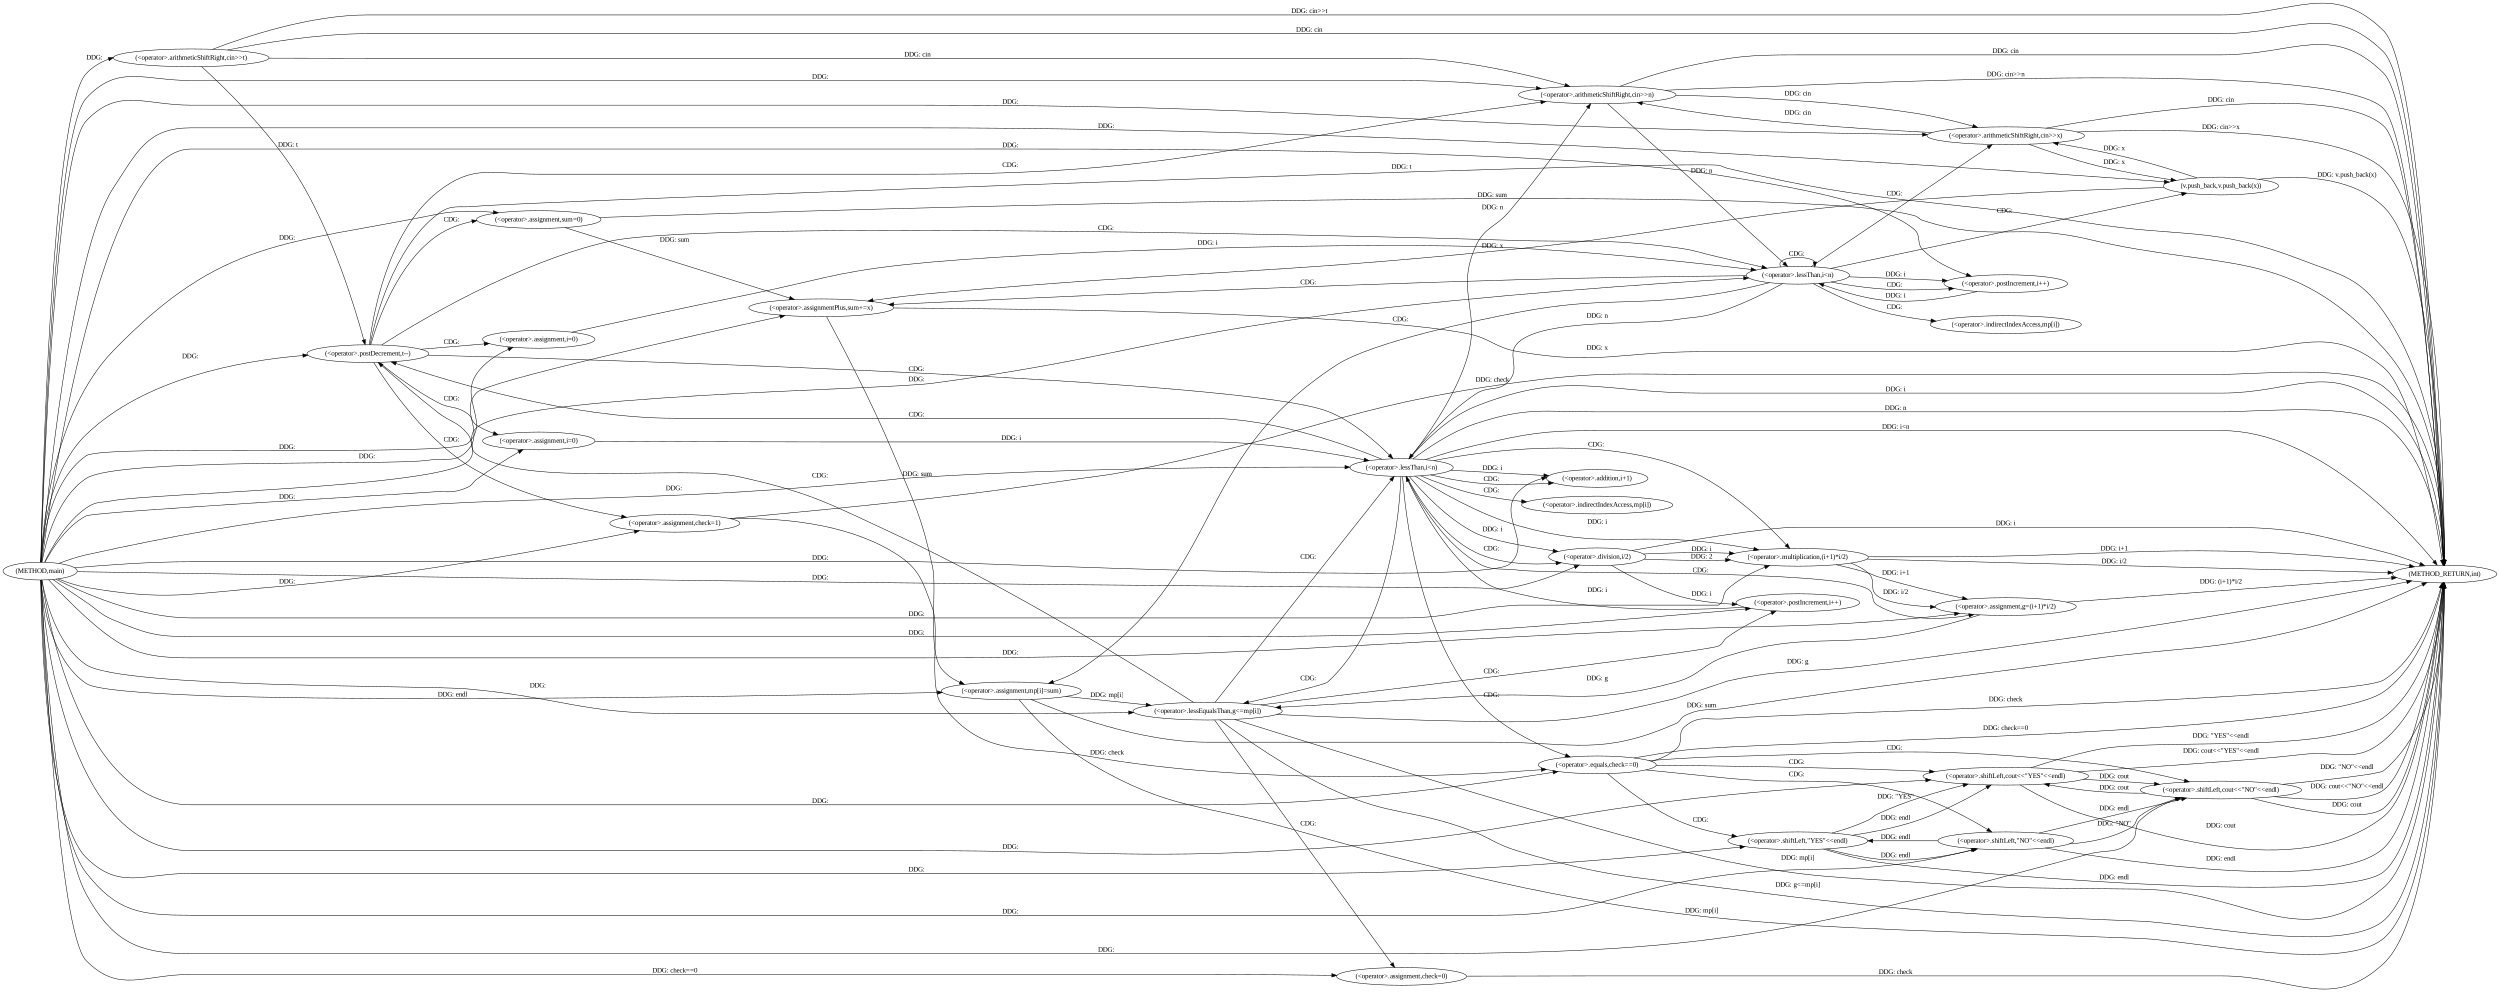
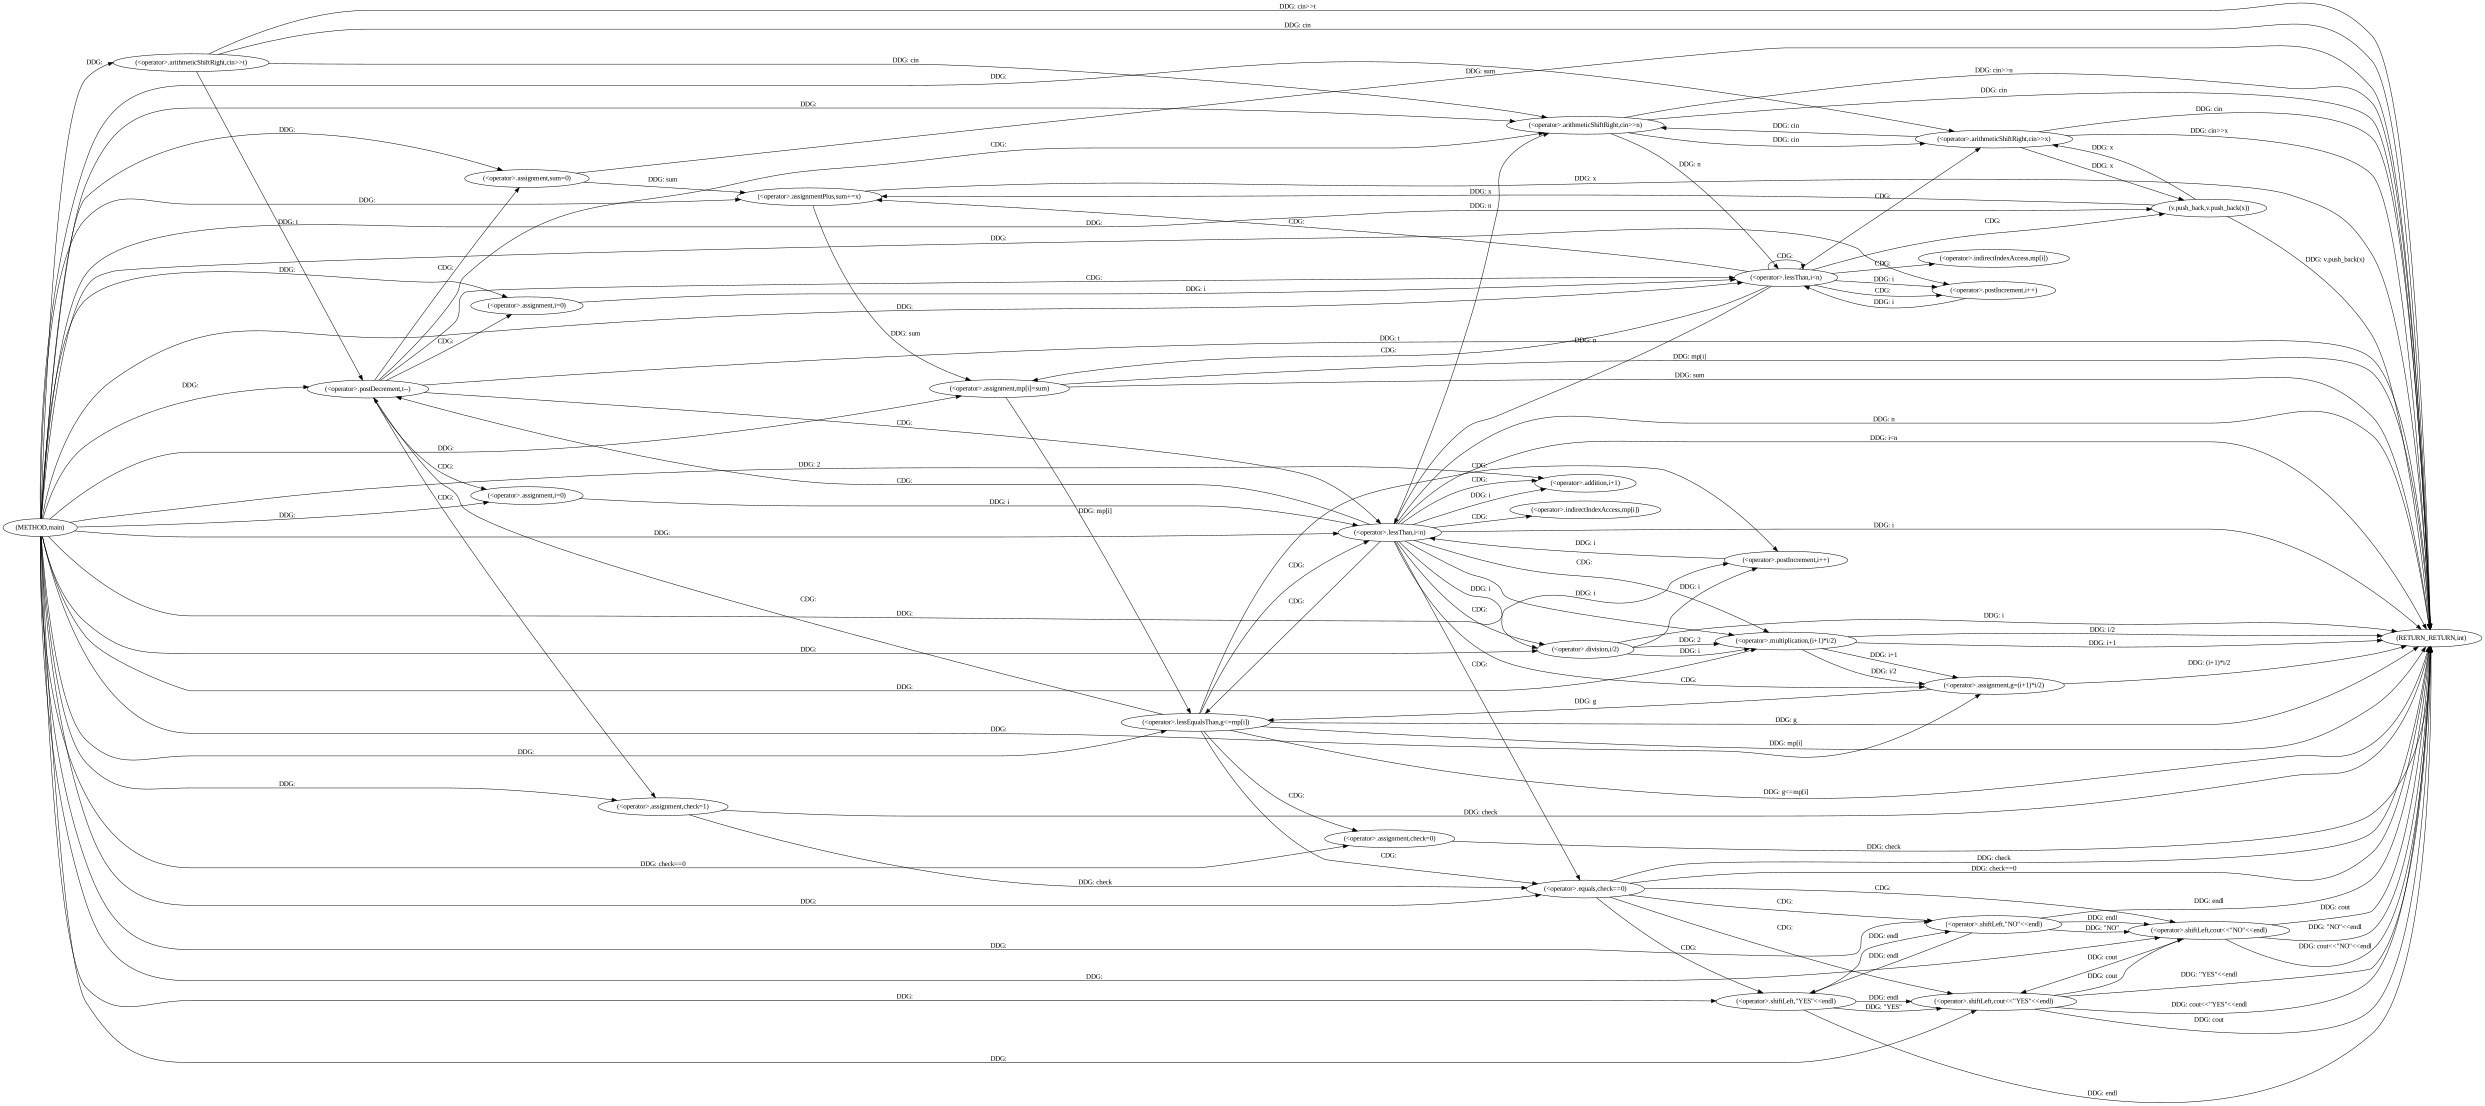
(821, 558) -> (809, 465)
(2445, 574) -> (2431, 638)
(453, 695) -> (447, 448)
none -> (1339, 861)
